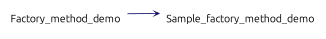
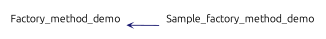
(141, 14) -> (146, 25)
